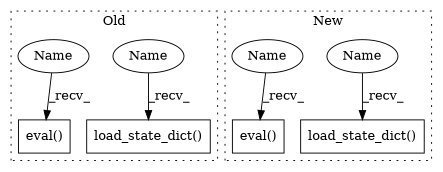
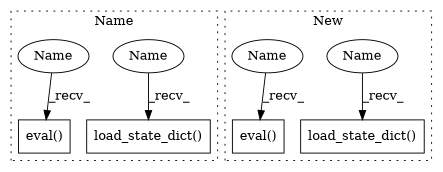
(114, 22) -> (114, 22)
